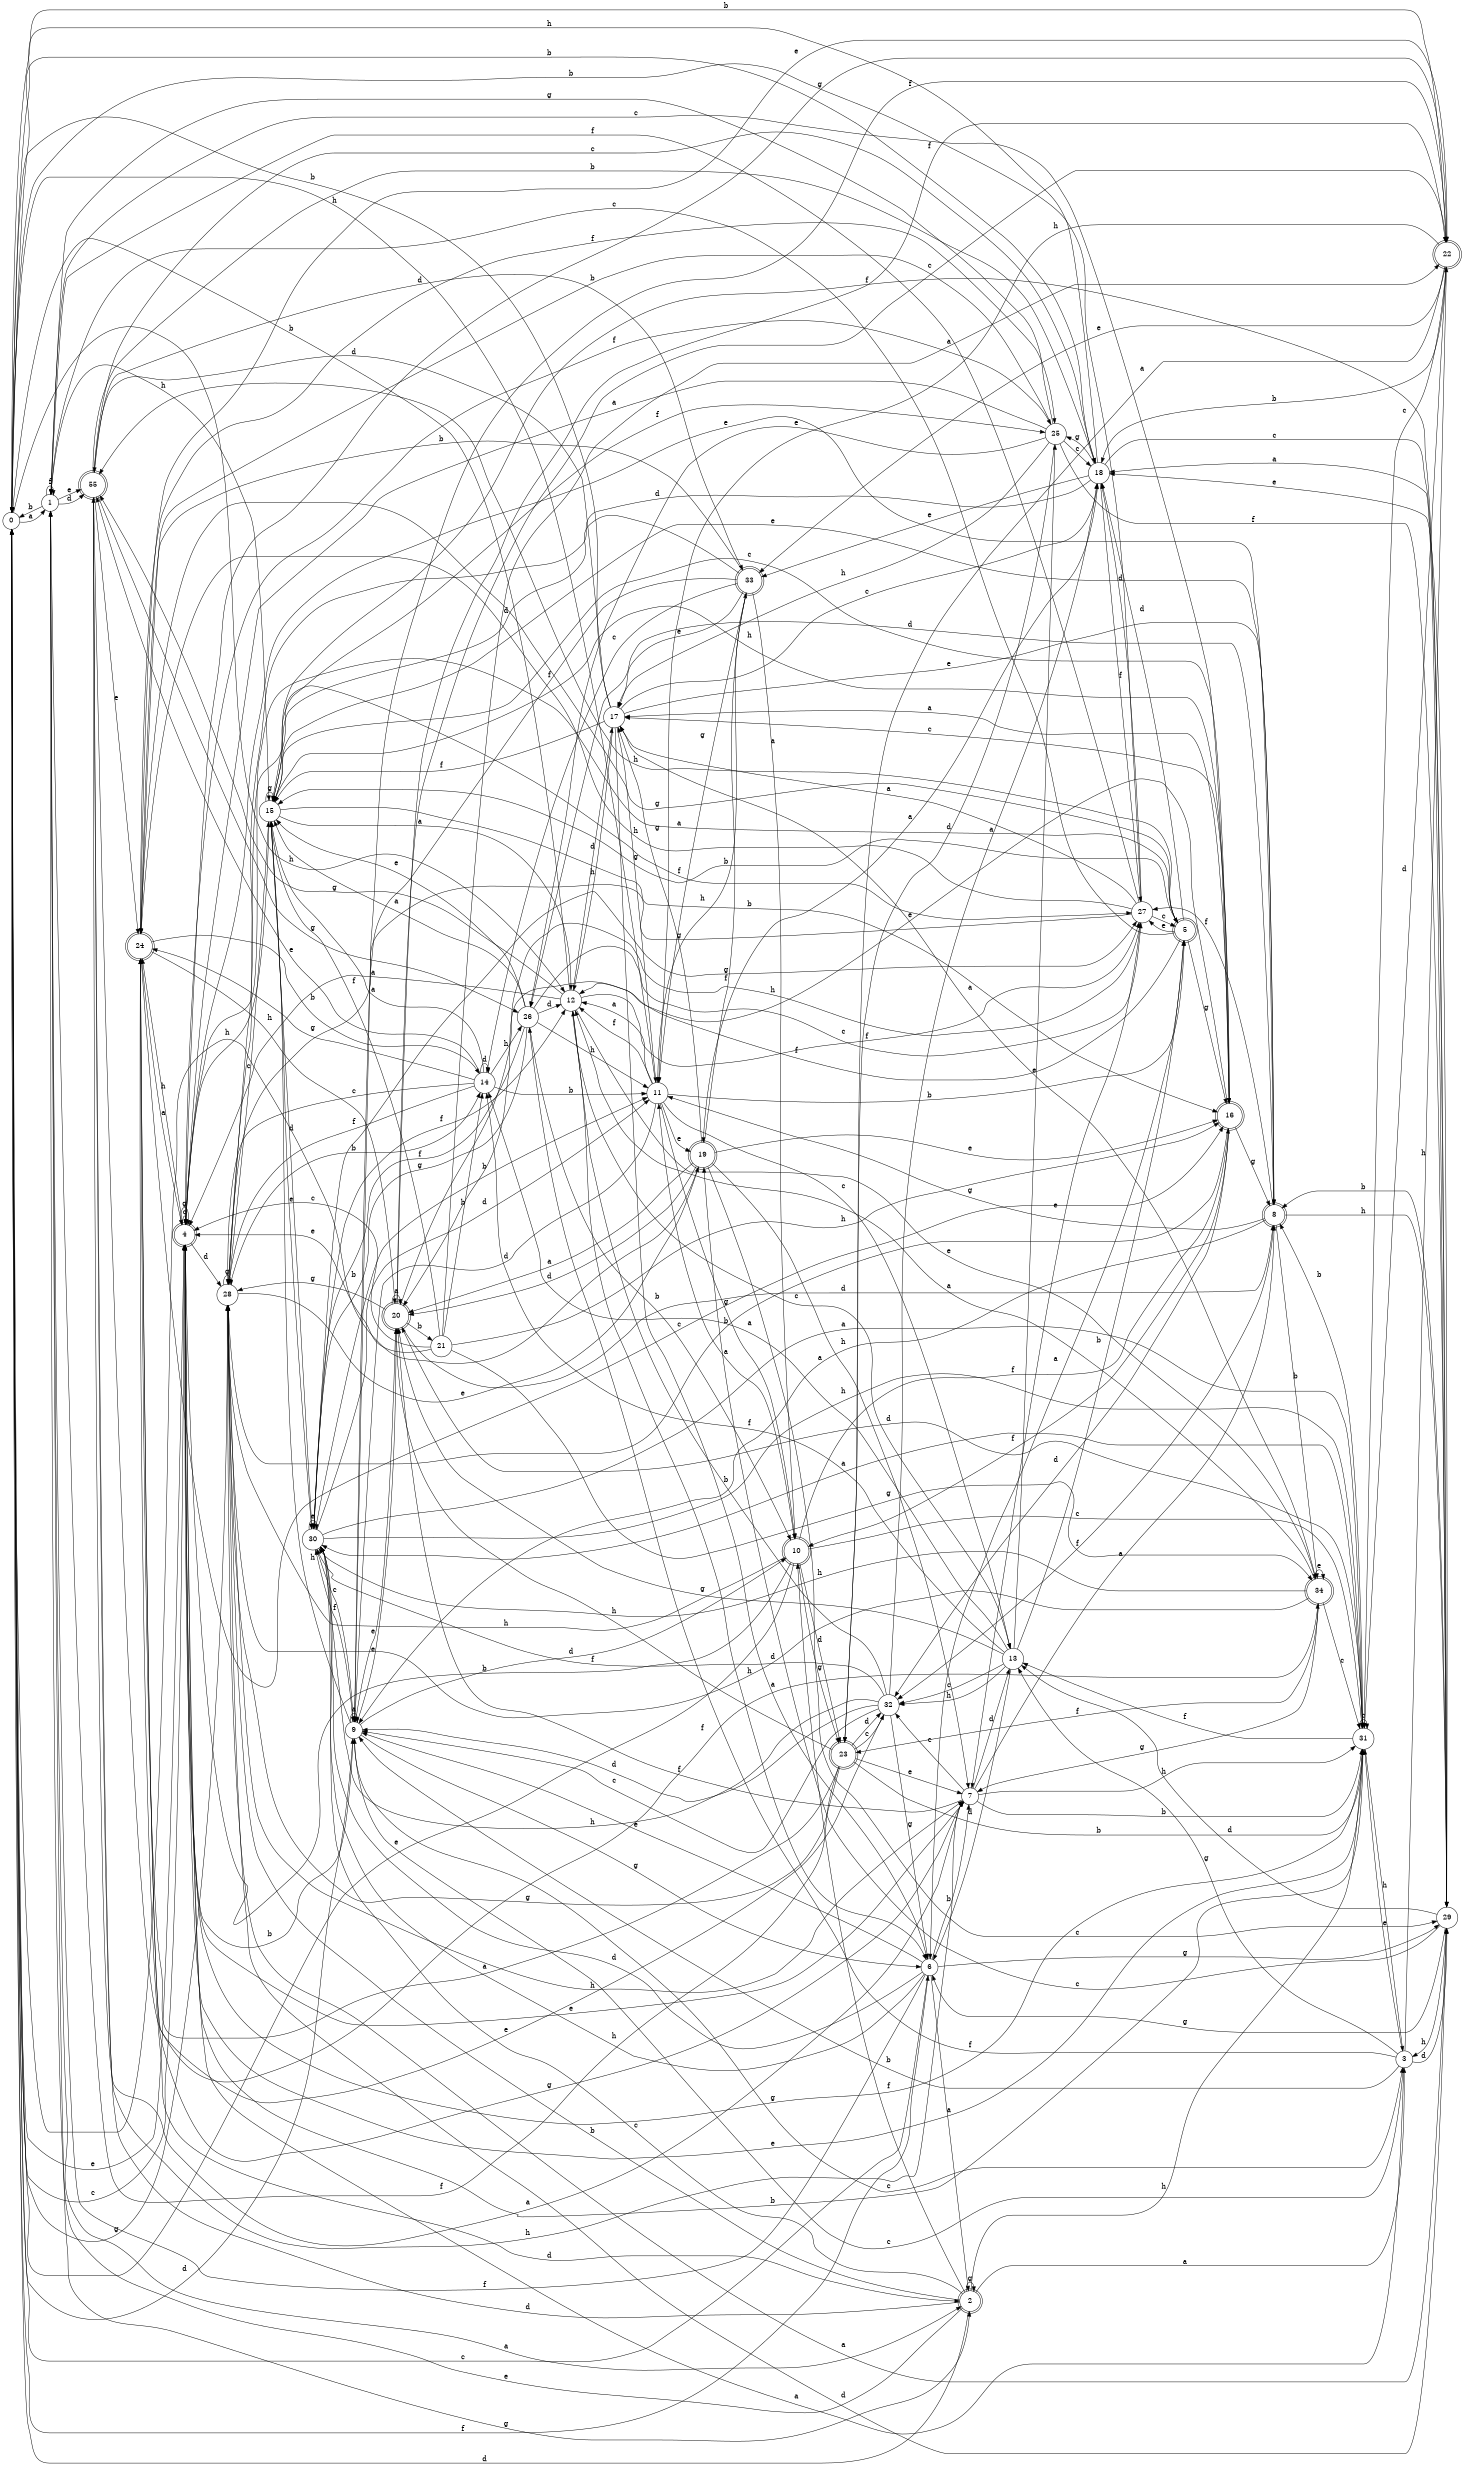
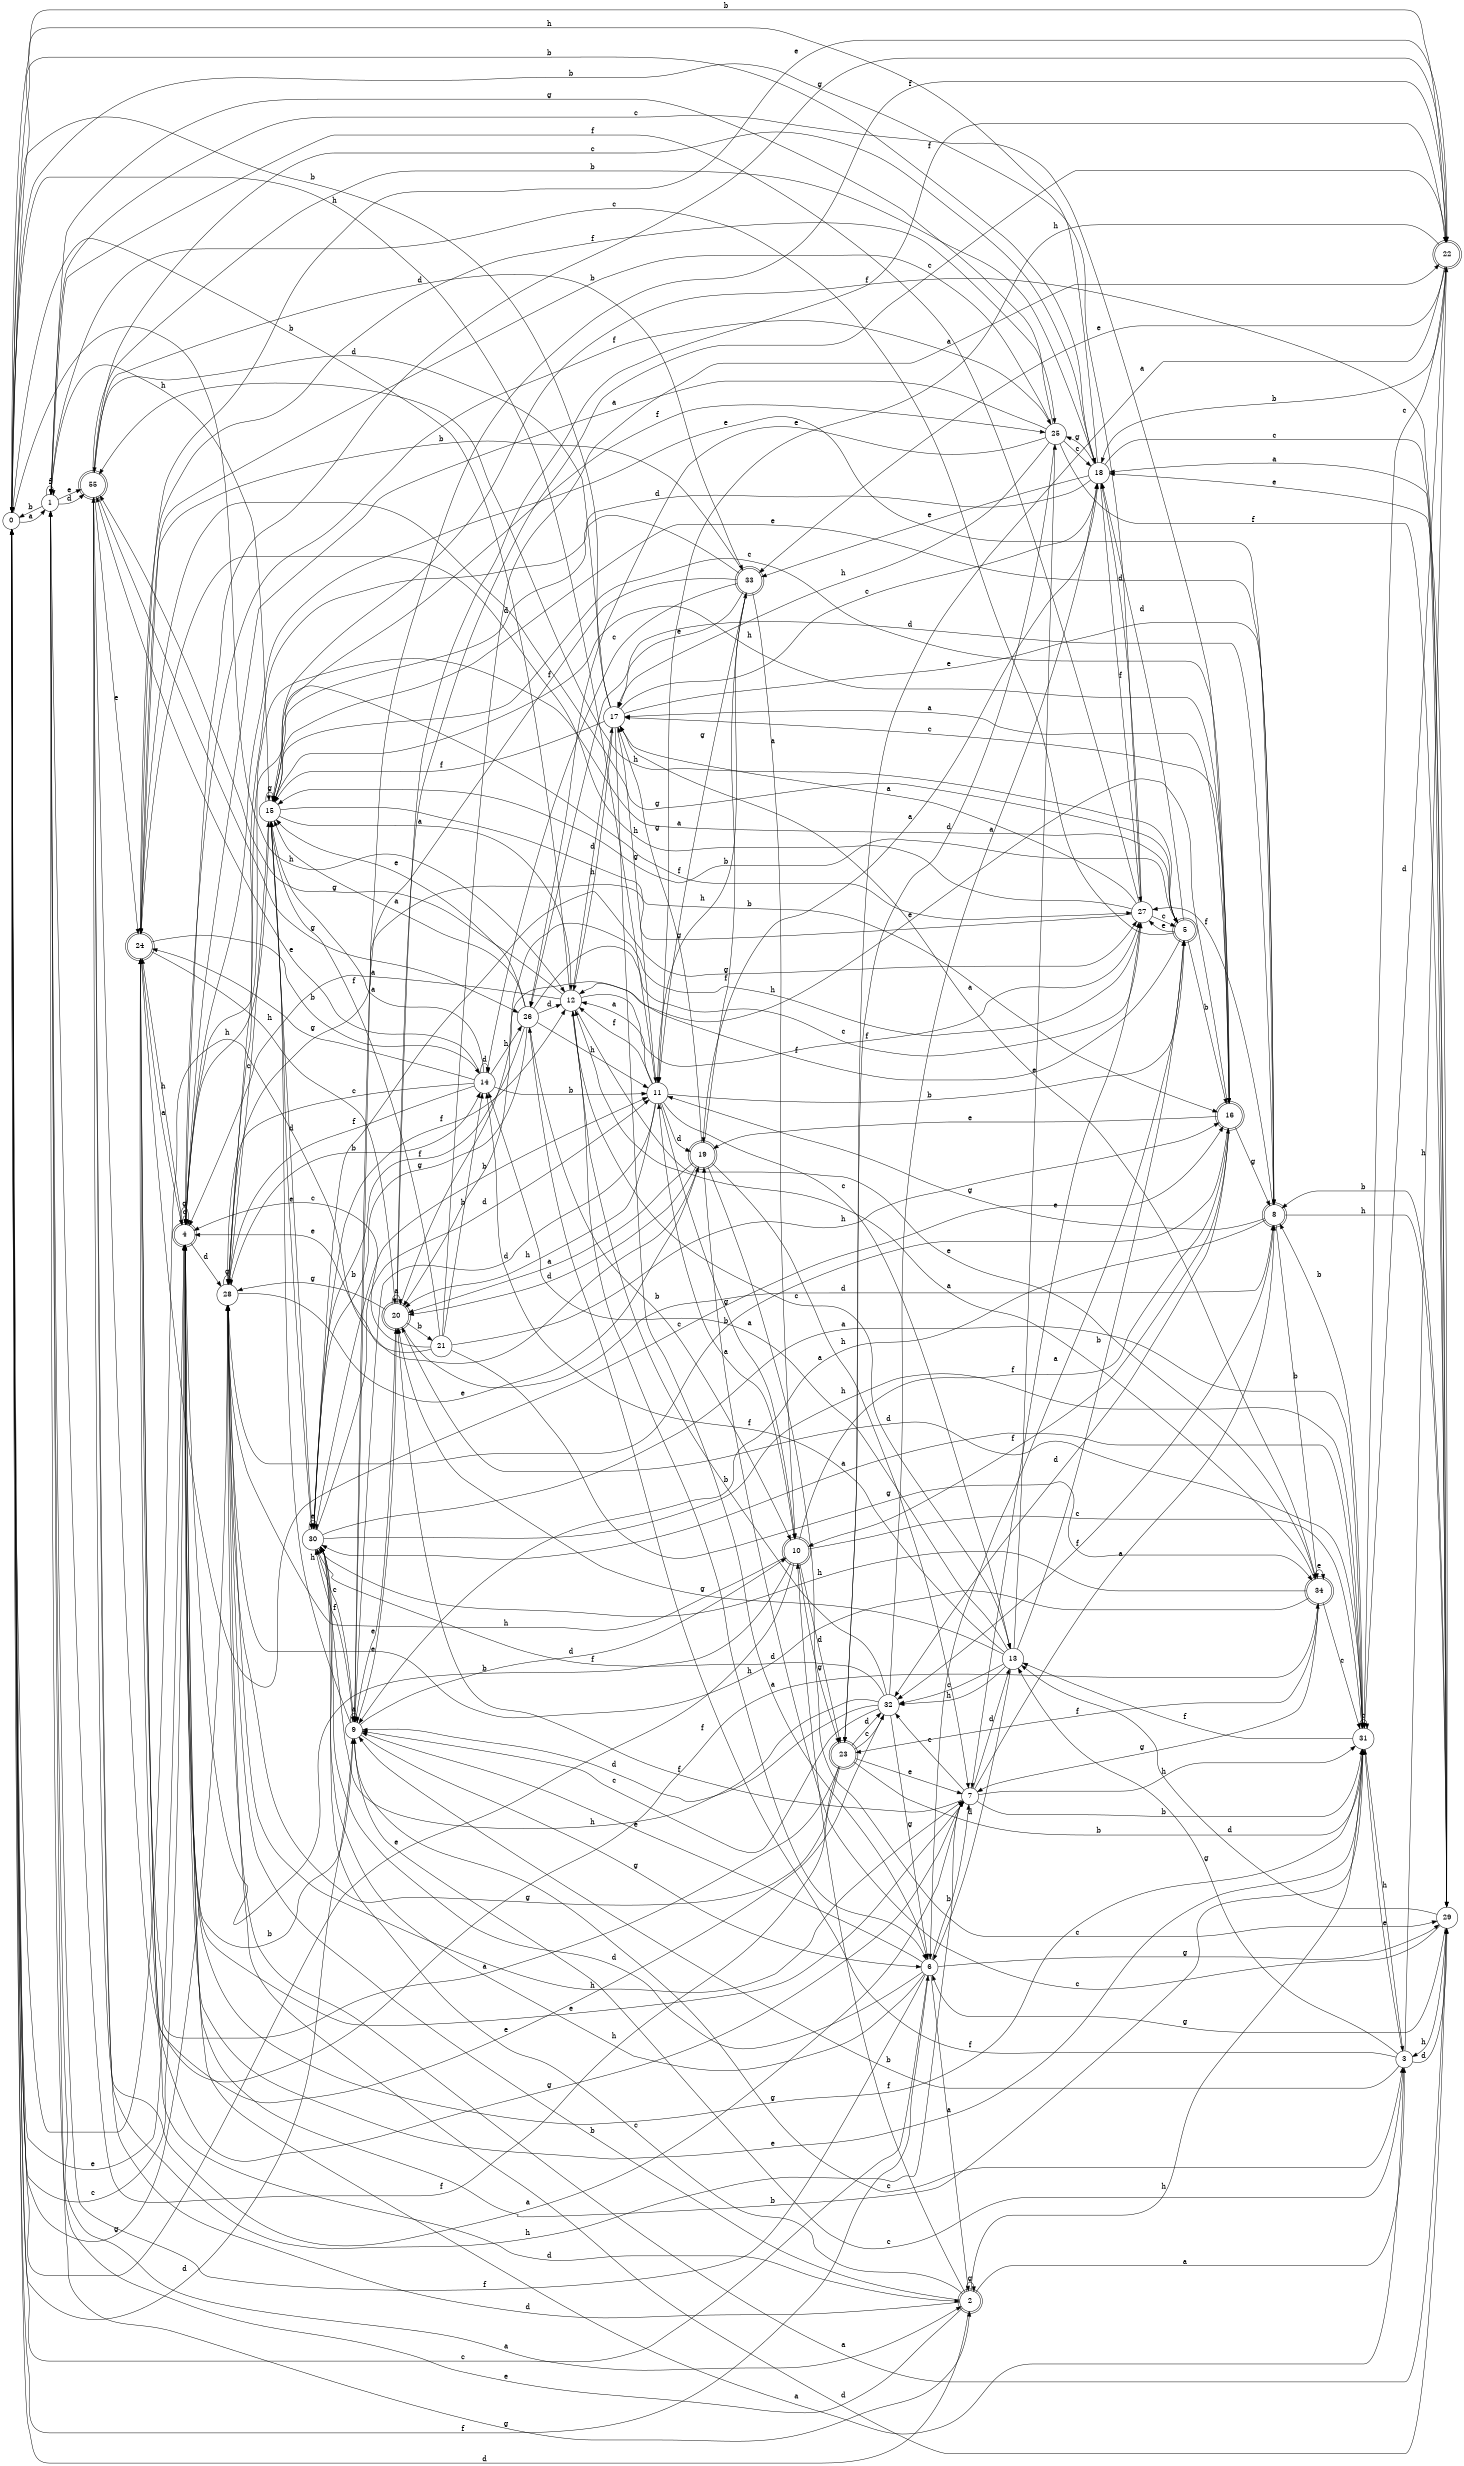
(1206, 1008) -> (1206, 1008)
(679, 1139) -> (679, 1139)
(965, 1153) -> (966, 1122)
(553, 1589) -> (570, 1242)
